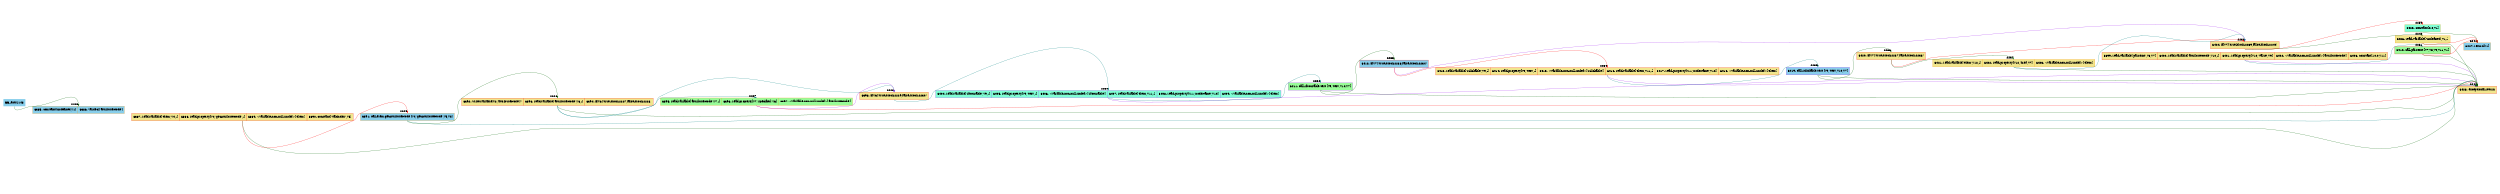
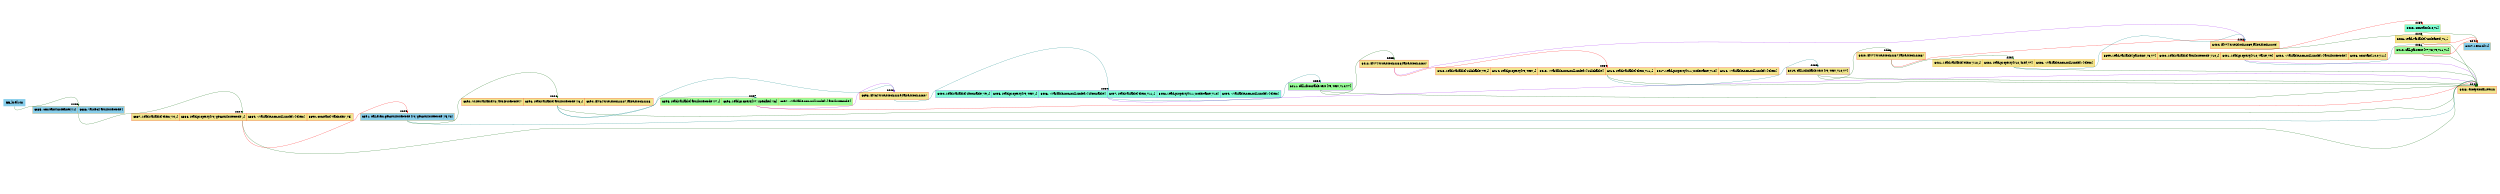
(1394, 64) -> (1394, 64)
(1818, 71) -> (1818, 71)
(2041, 82) -> (2041, 82)
(14, 103) -> (14, 103)
none -> (163, 108)
